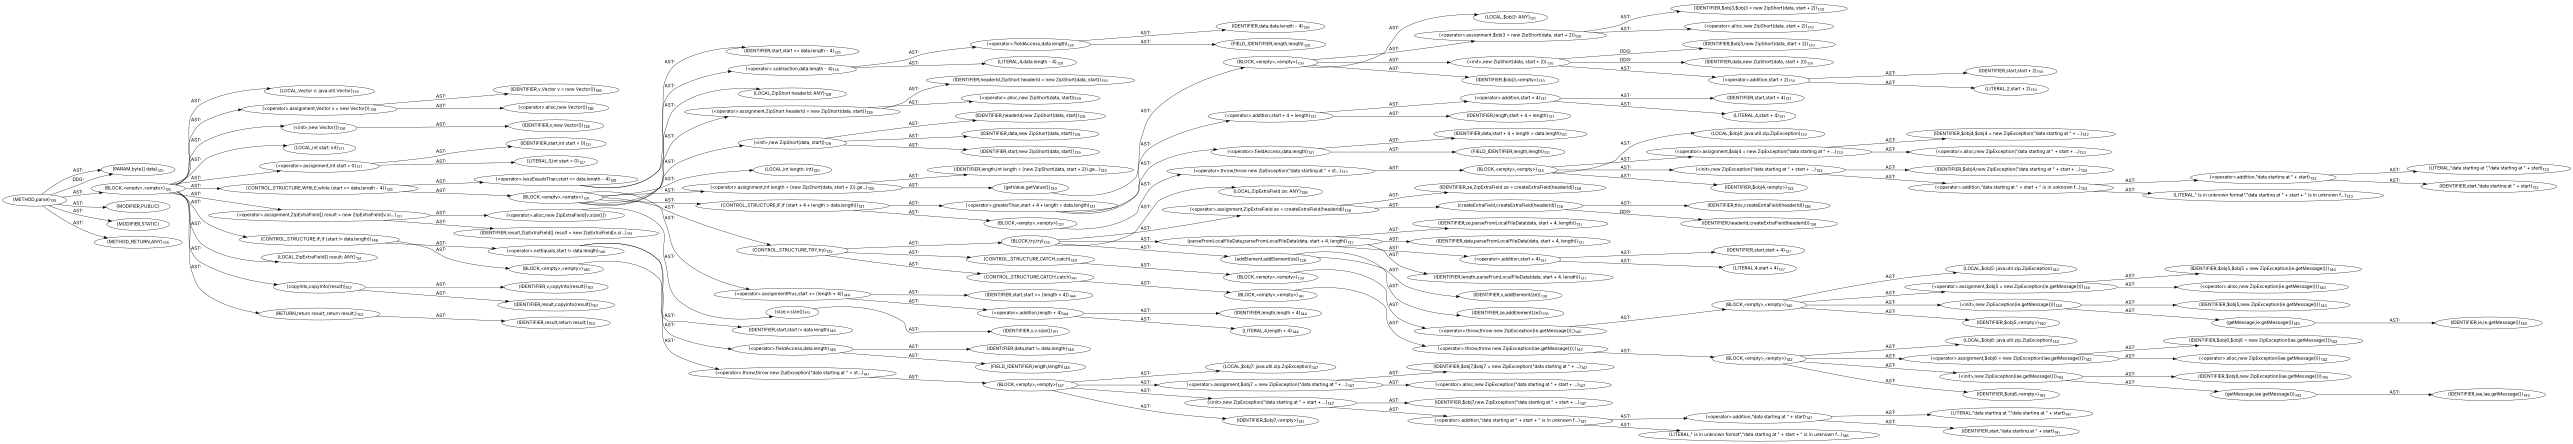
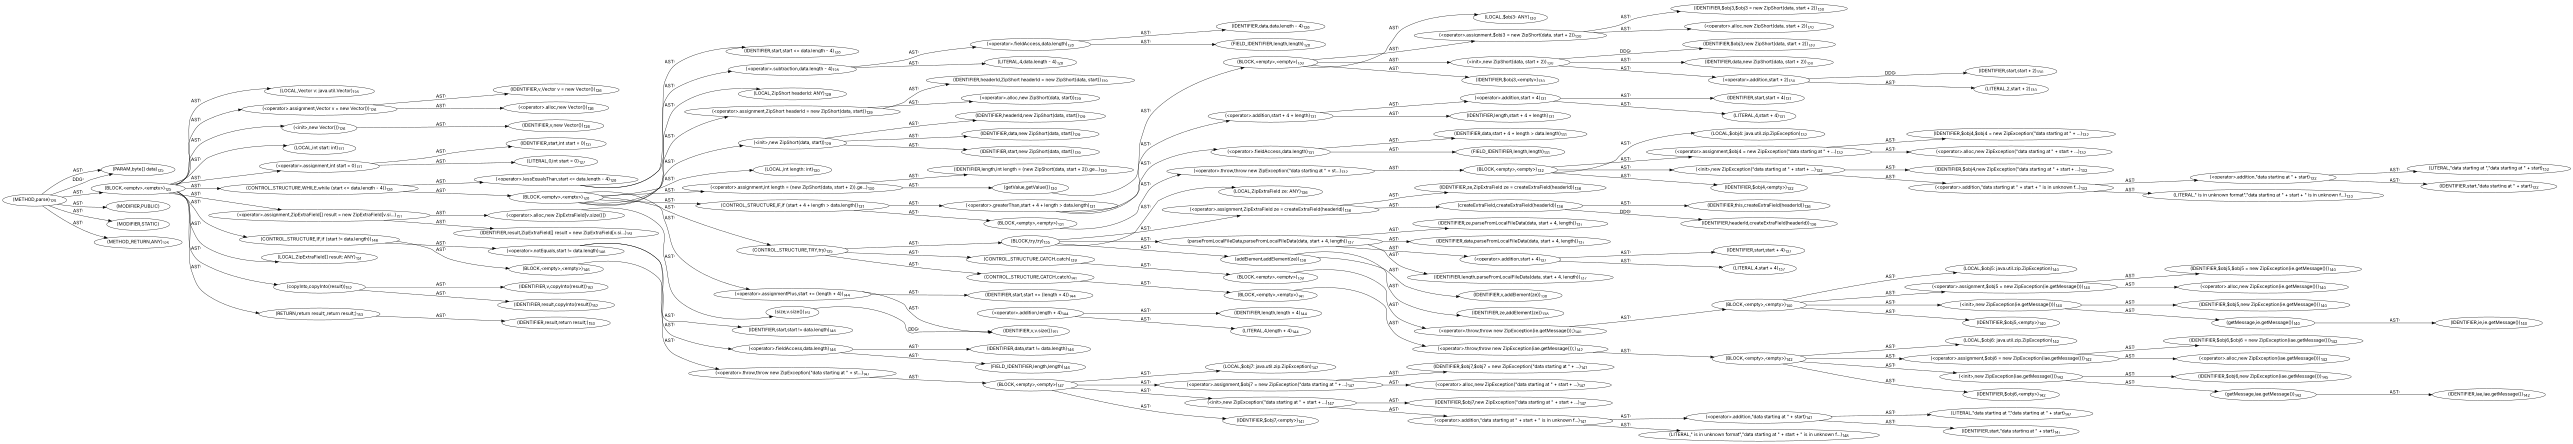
(1533, 17) -> (1533, 17)
(1626, 60) -> (1626, 60)
(1891, 73) -> (1891, 73)
(915, 304) -> (922, 321)
(914, 329) -> (914, 329)
